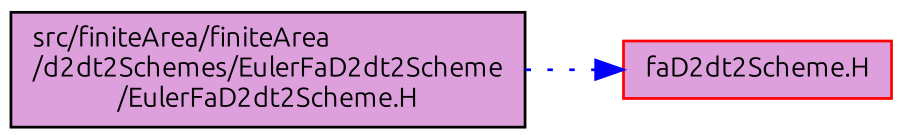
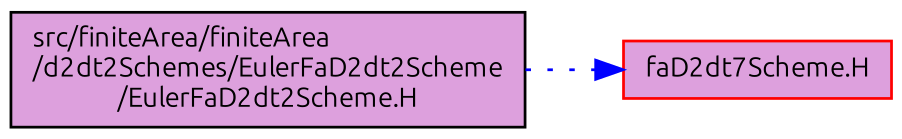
(758, 70) -> (758, 70)
